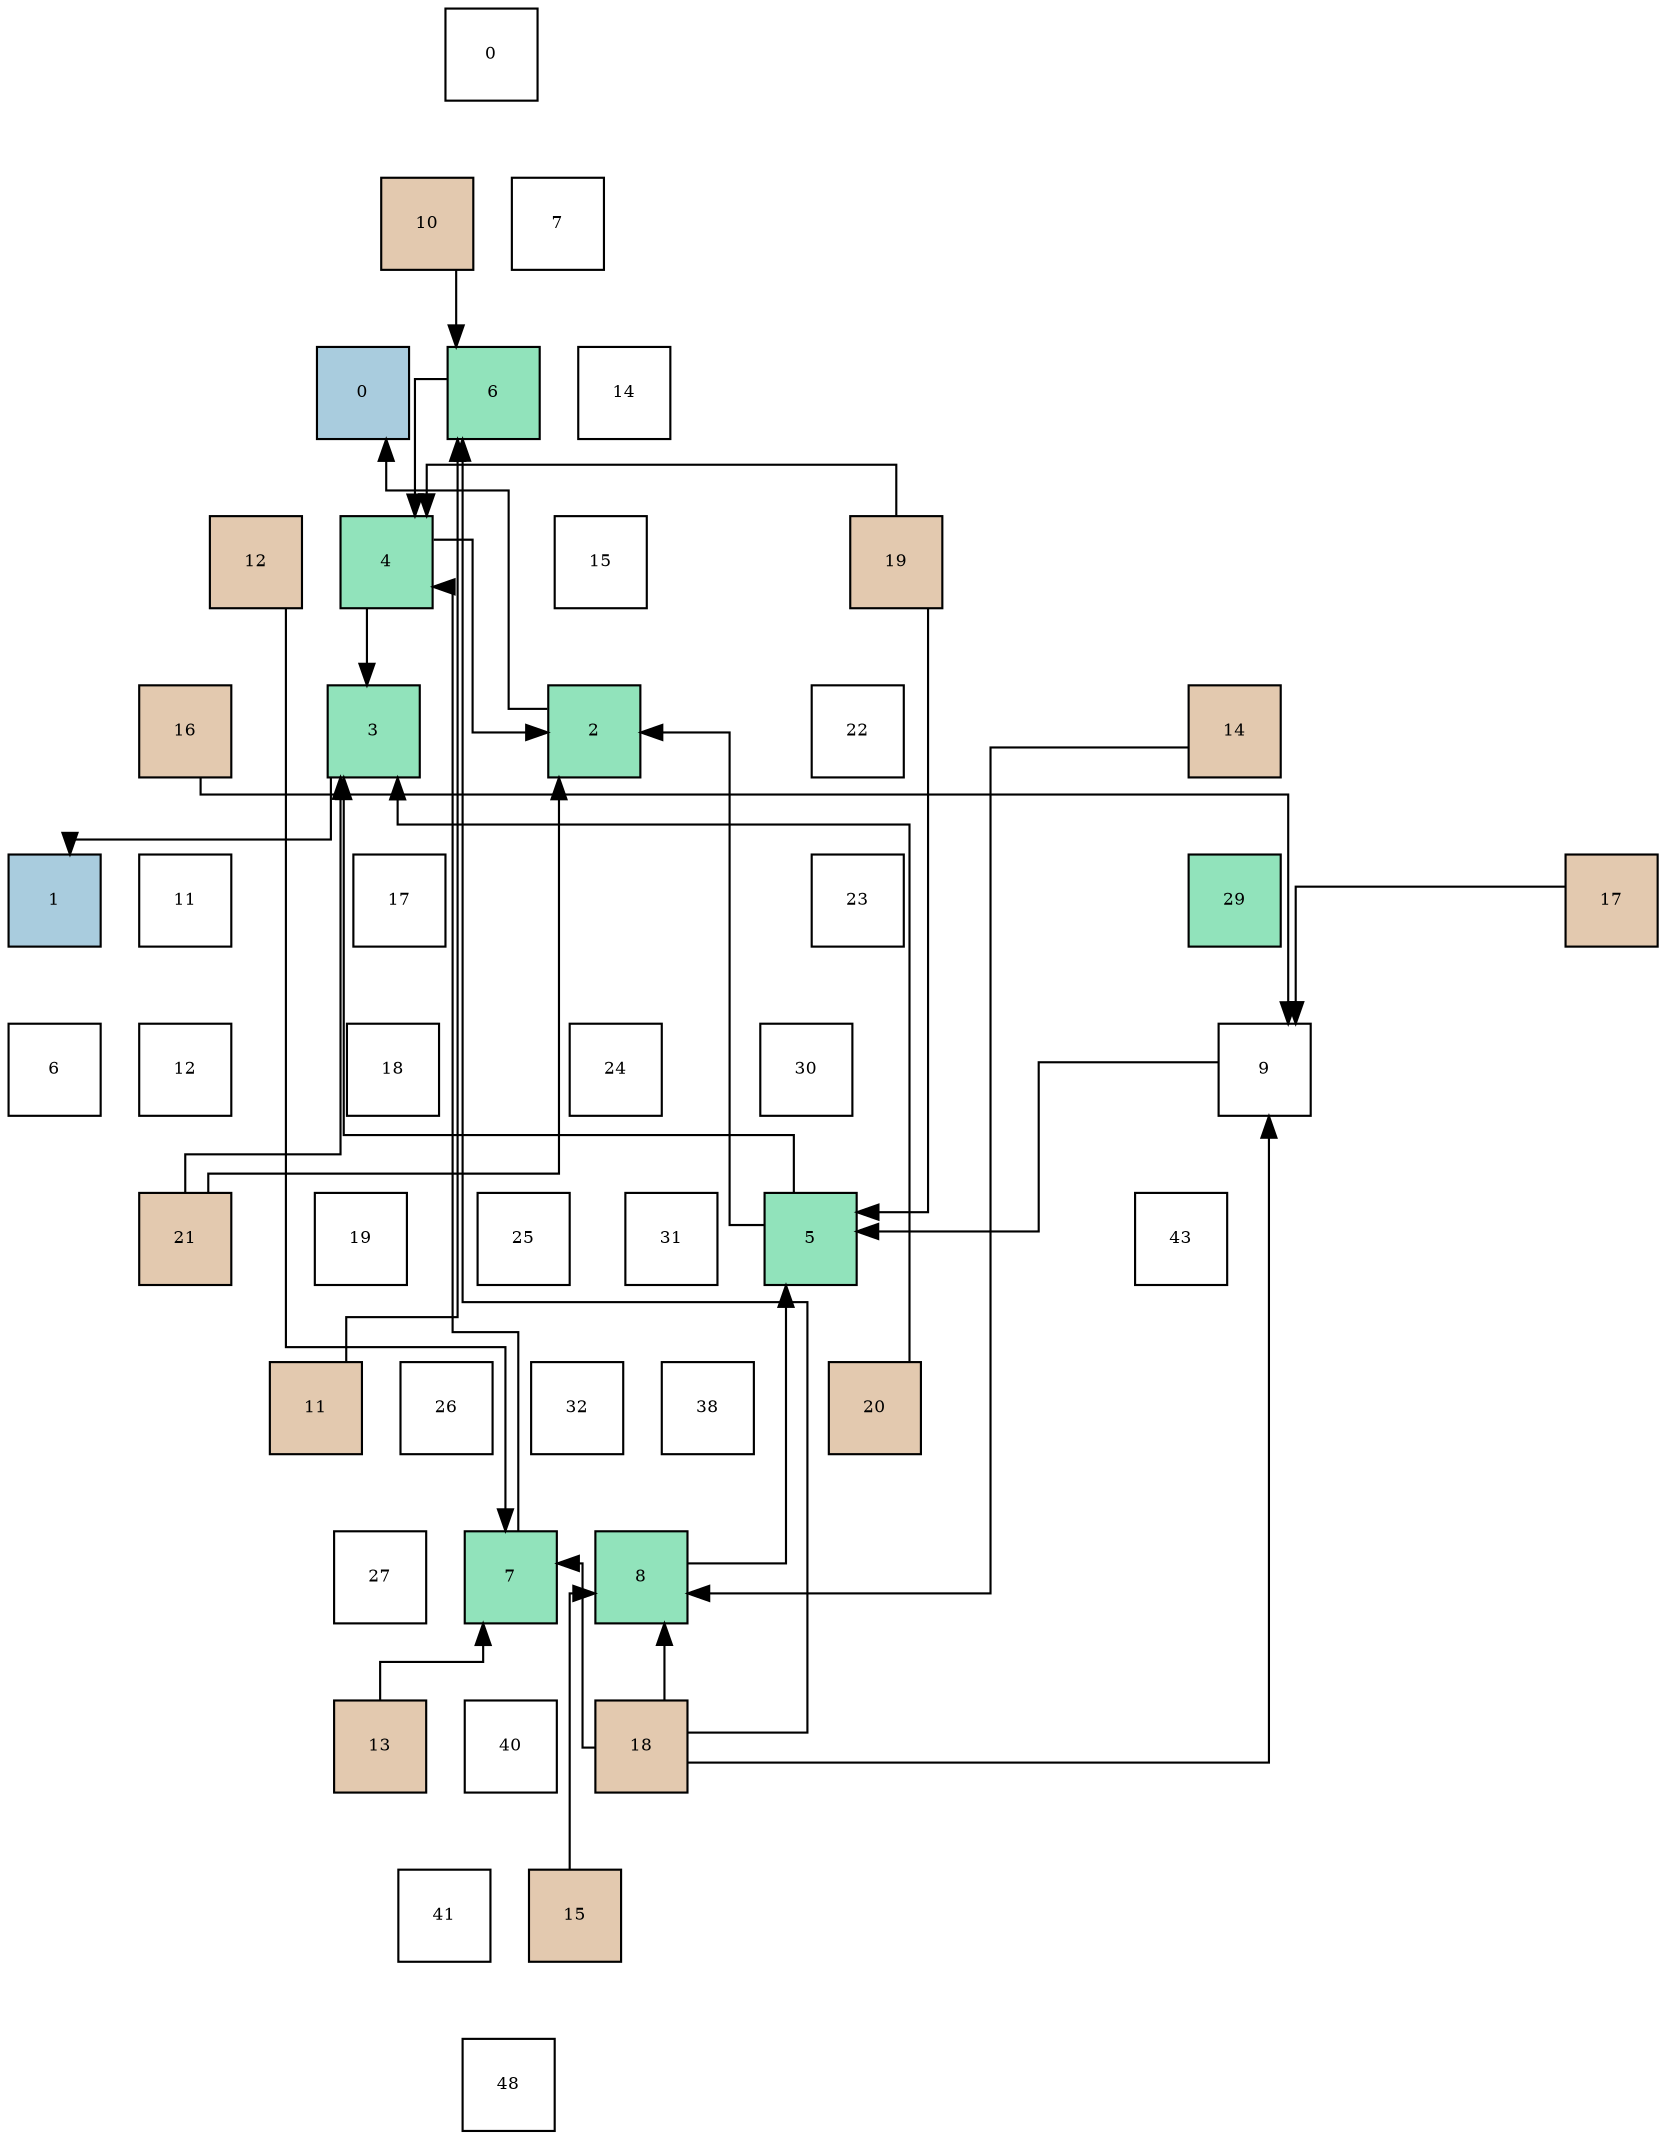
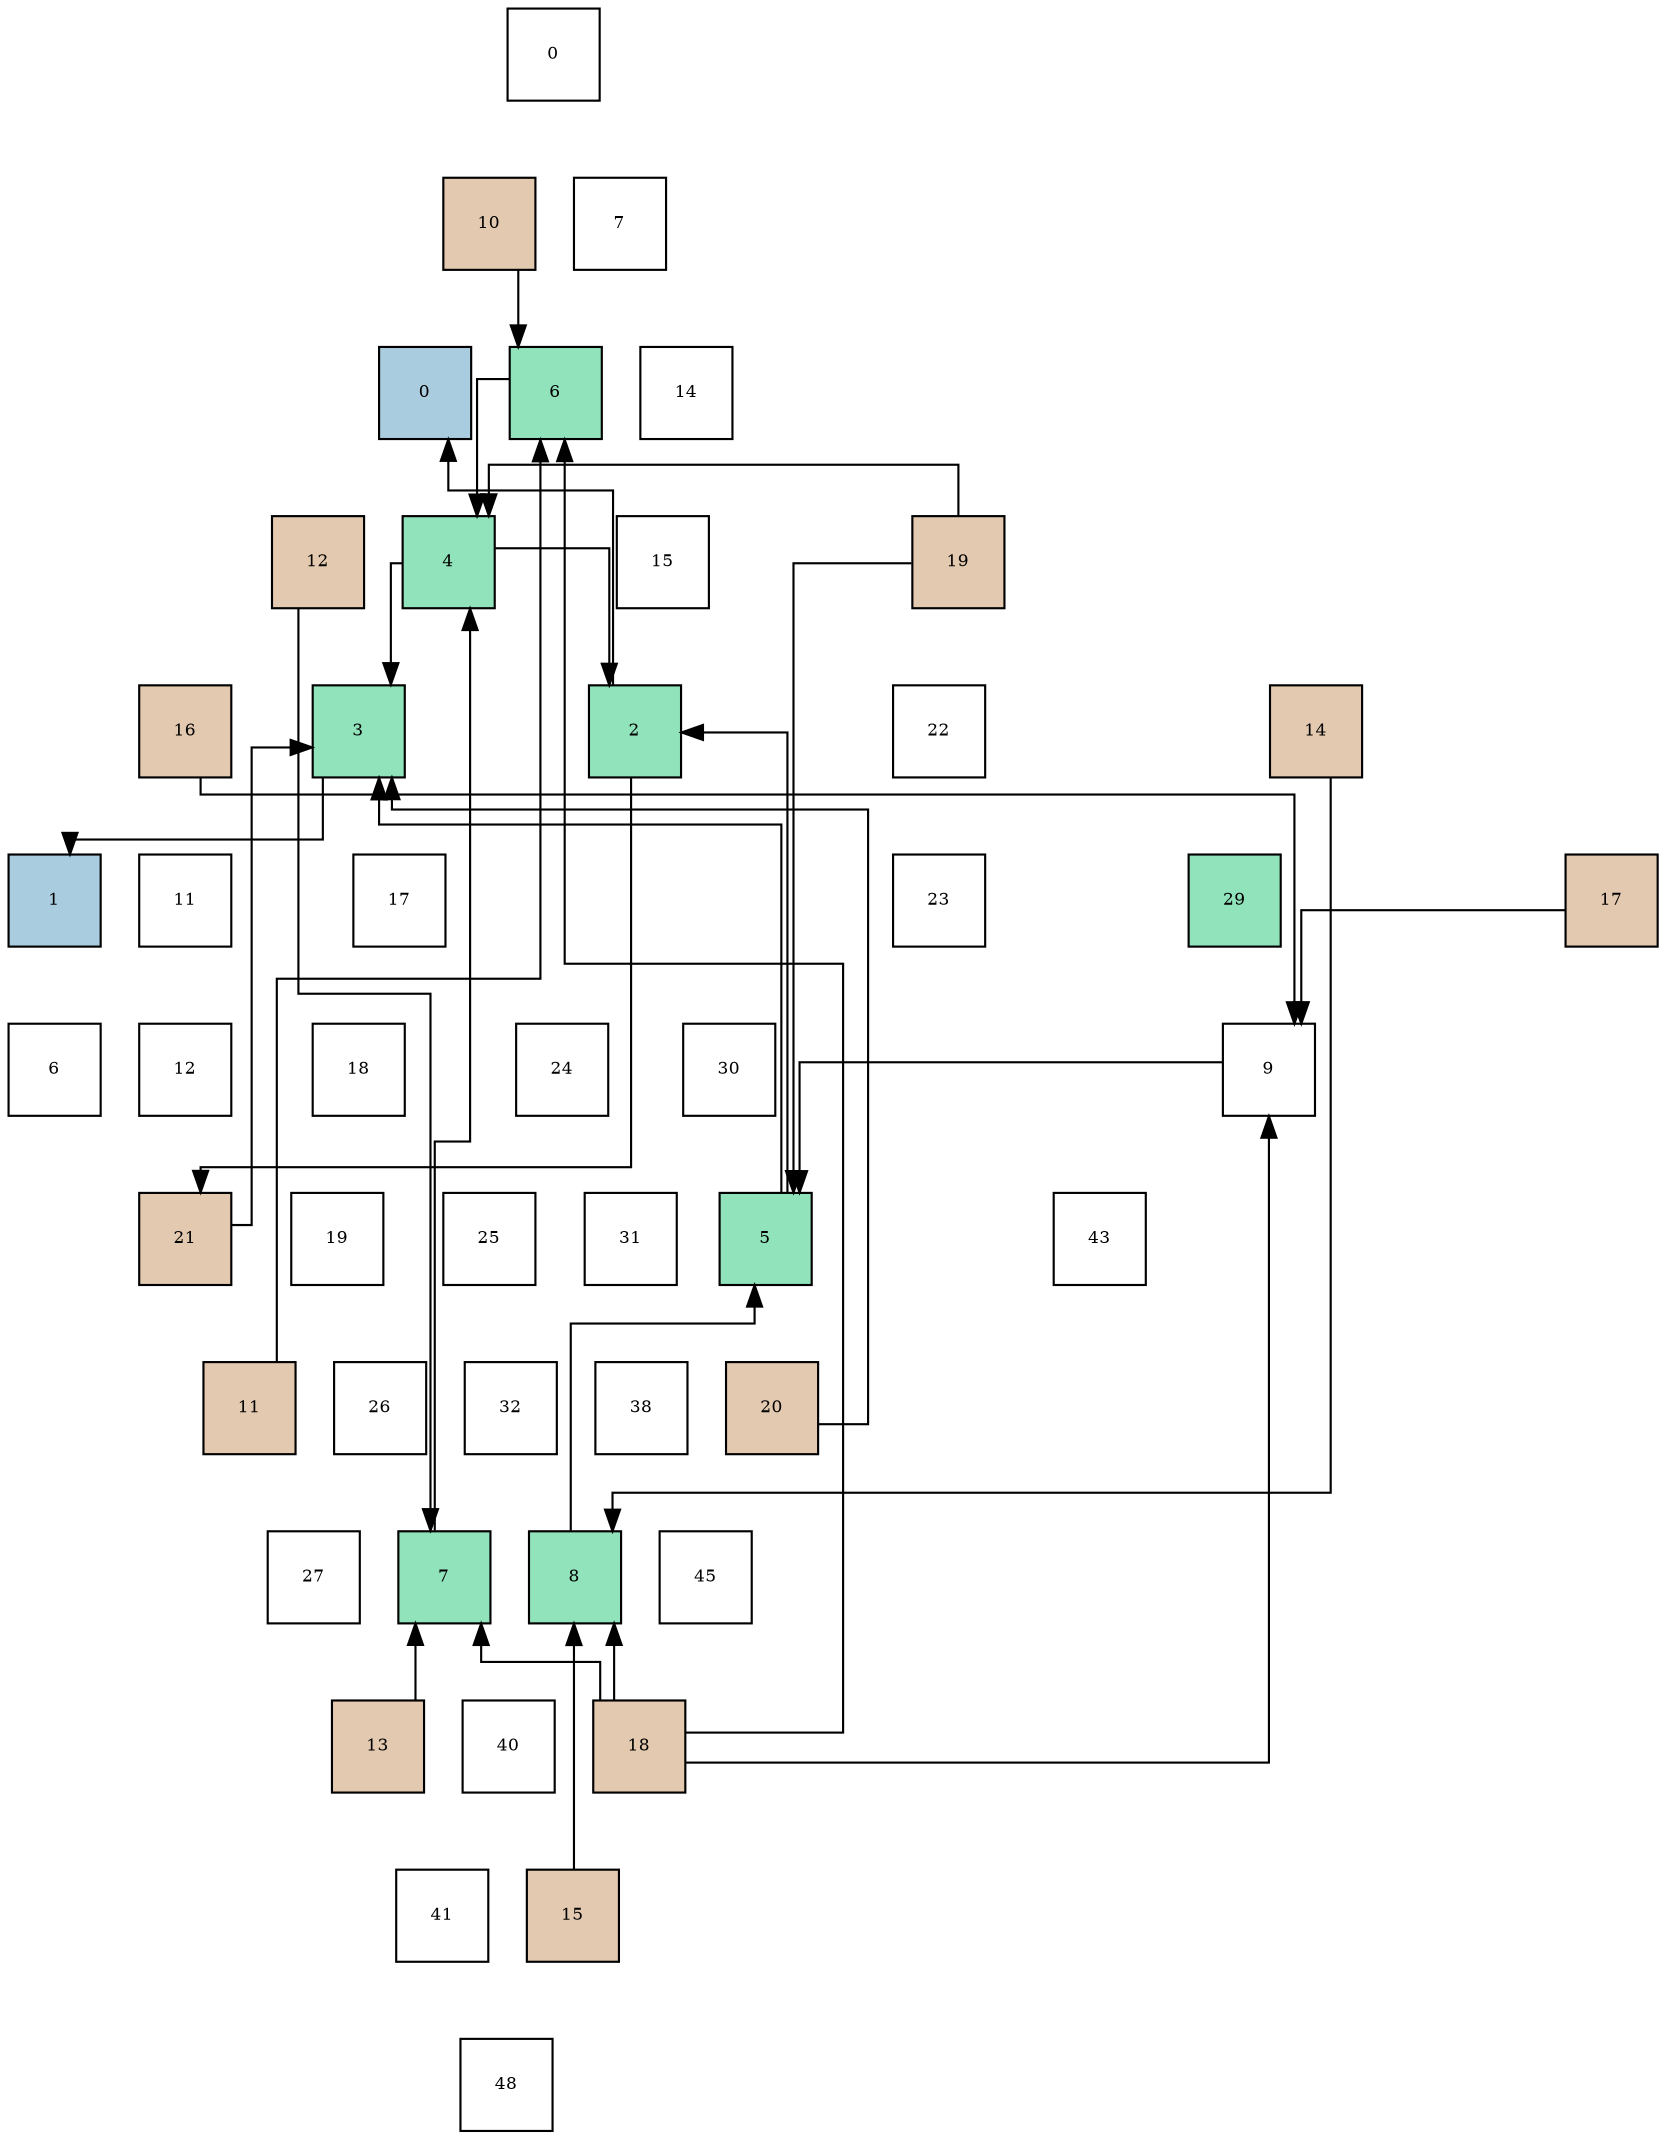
(543, 1174) -> (629, 1167)
none -> (706, 1577)
